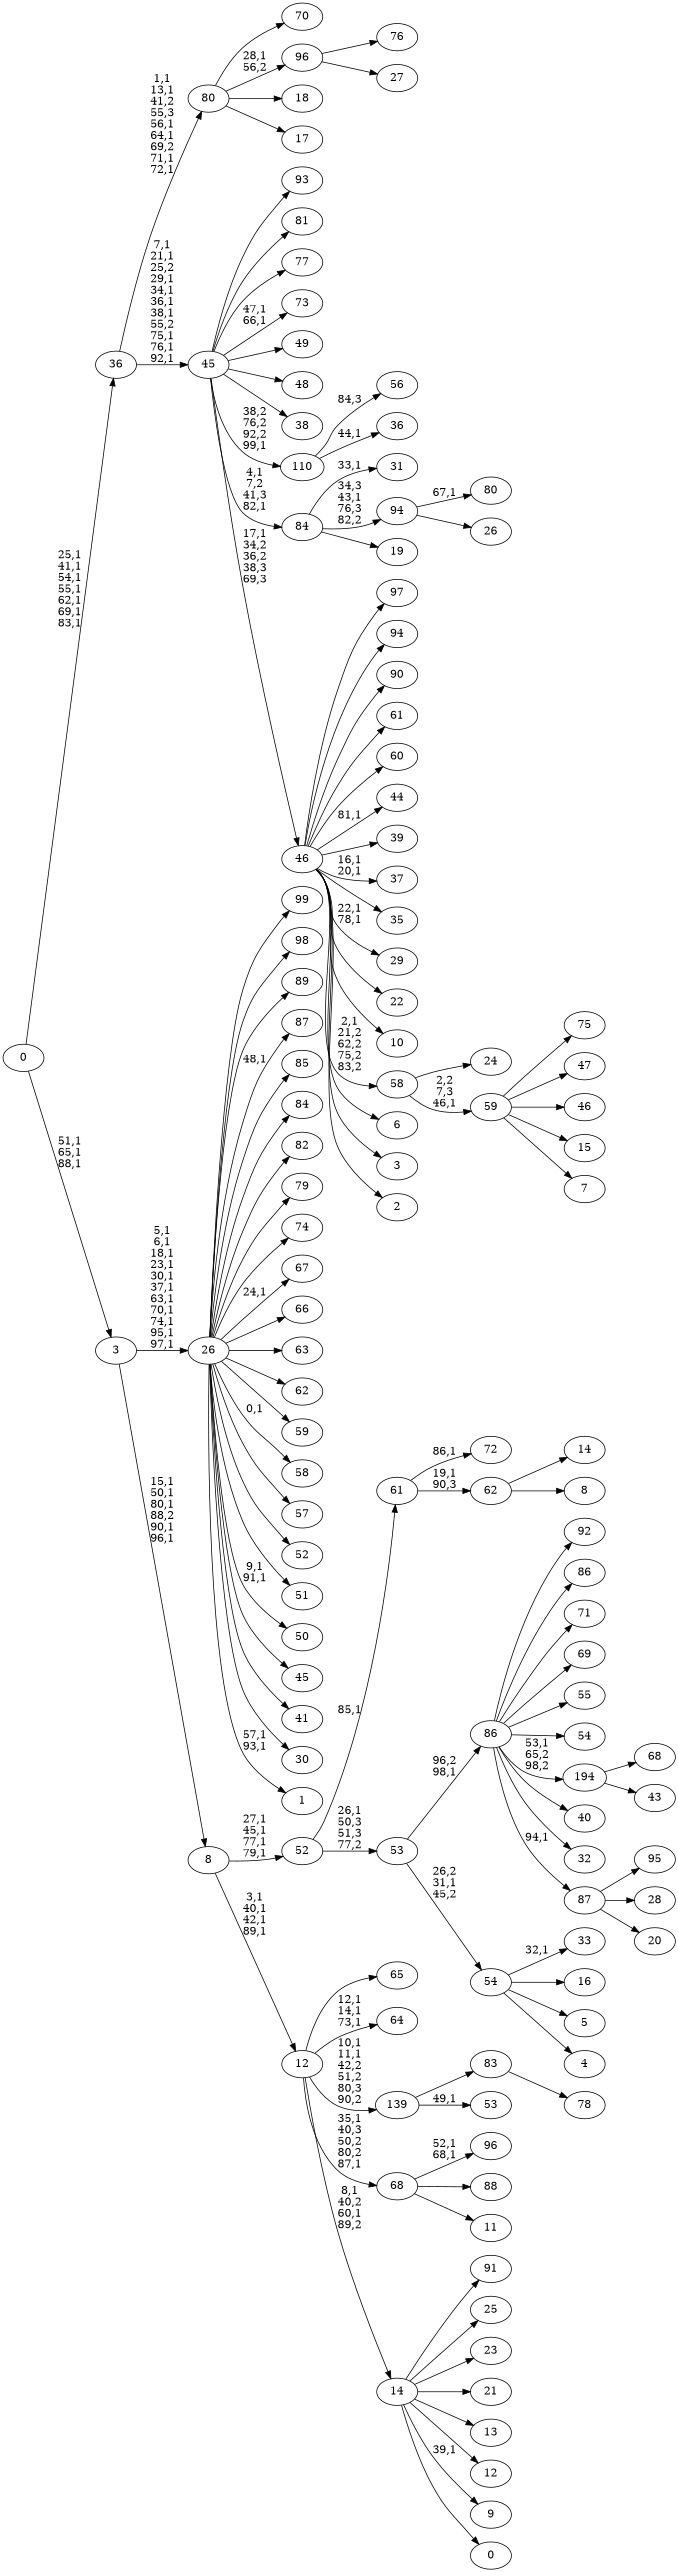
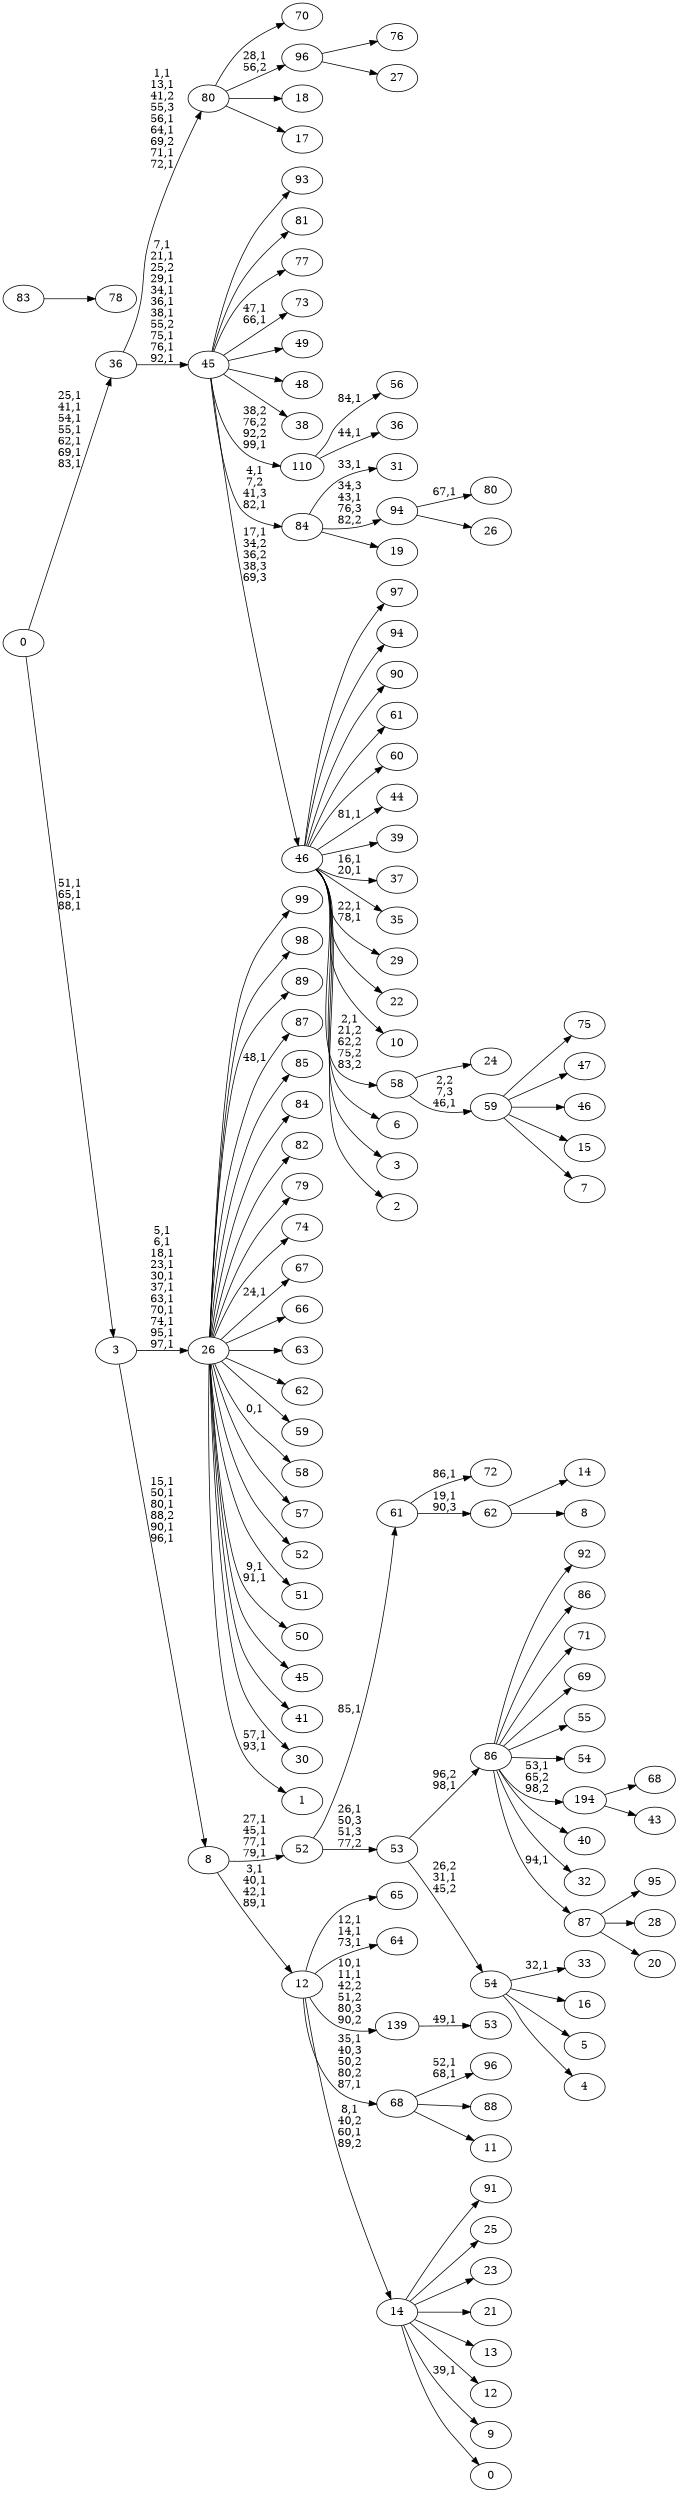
(350, 400) -> (350, 399)
(441, 2086) -> none
